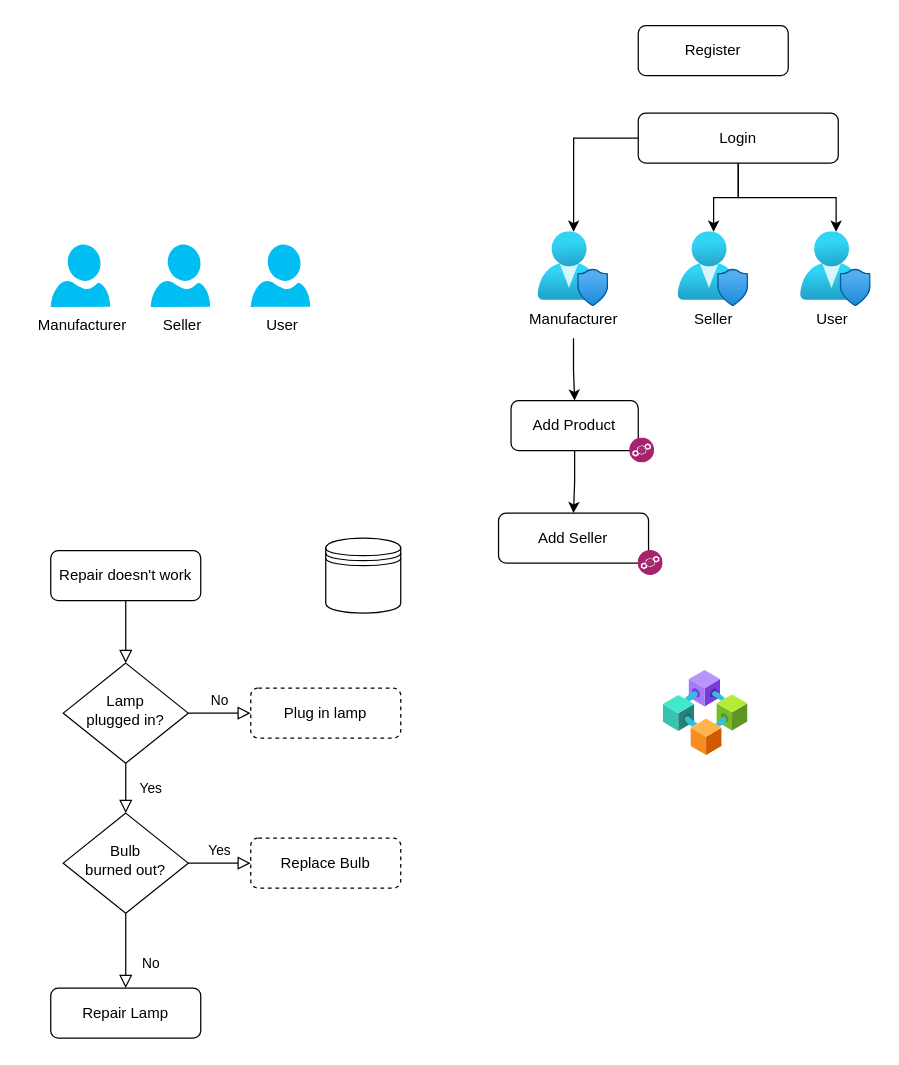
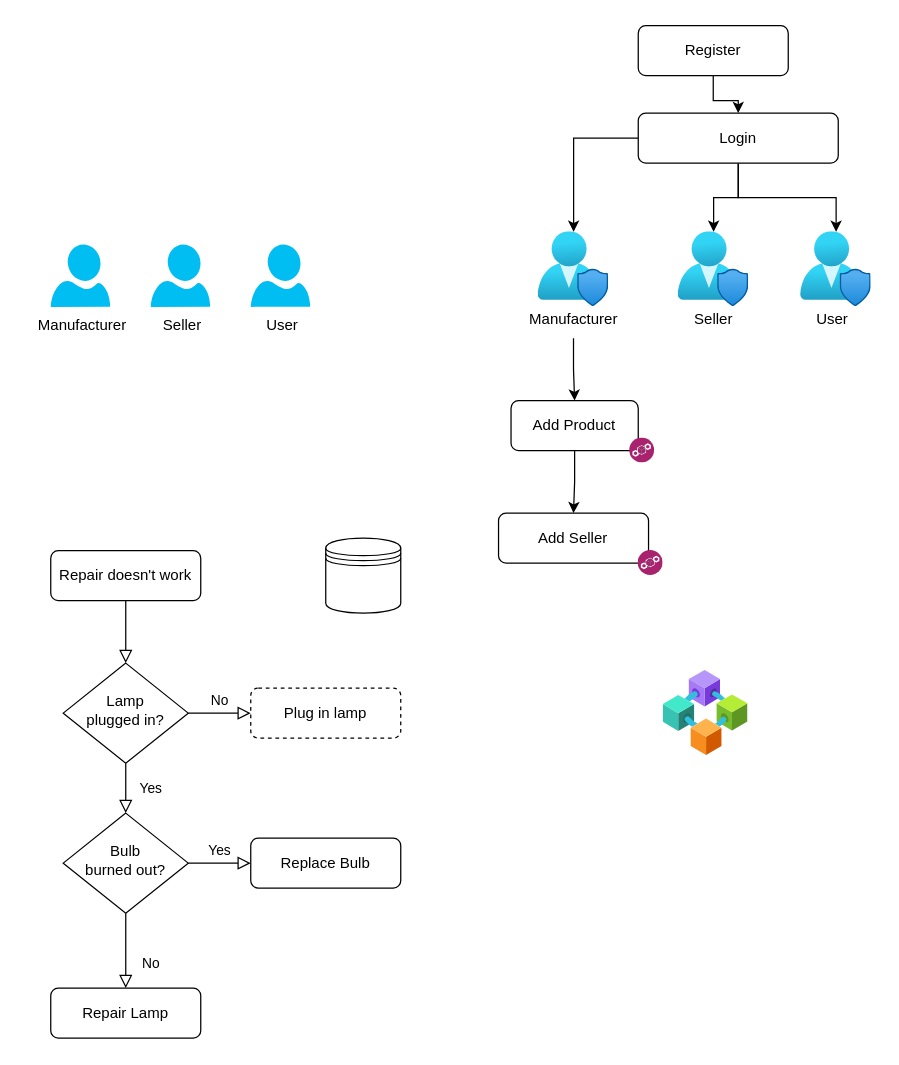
none -> (715, 101)
(326, 863) -> (326, 863)
